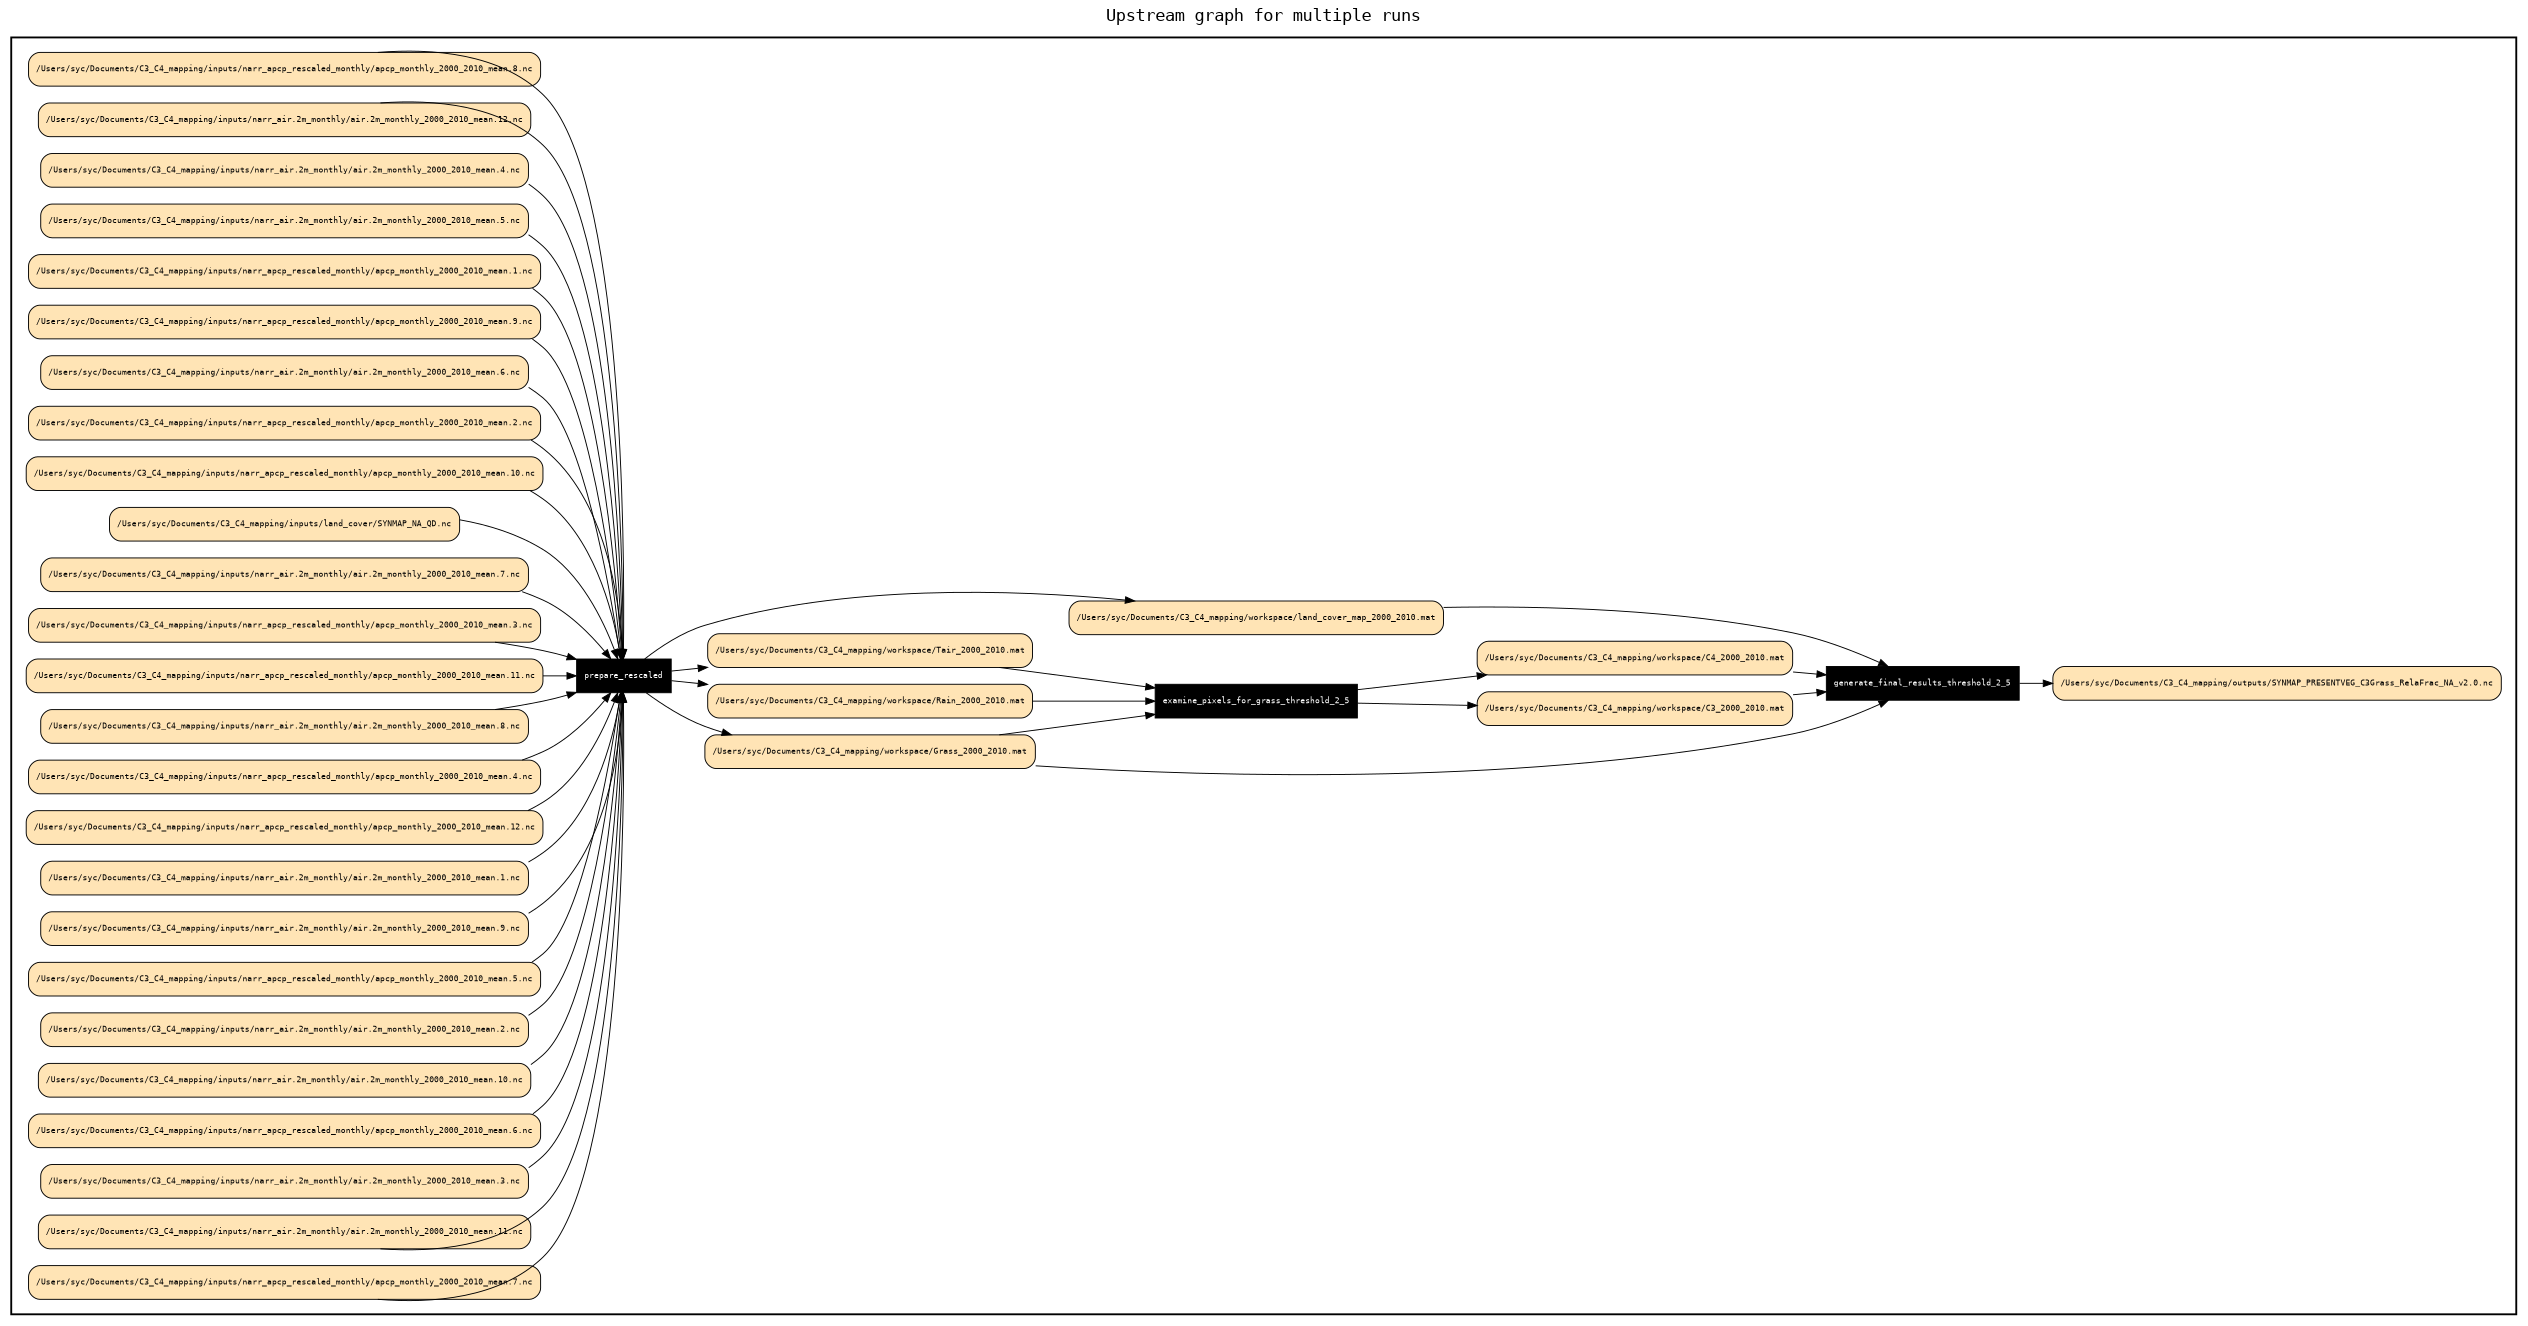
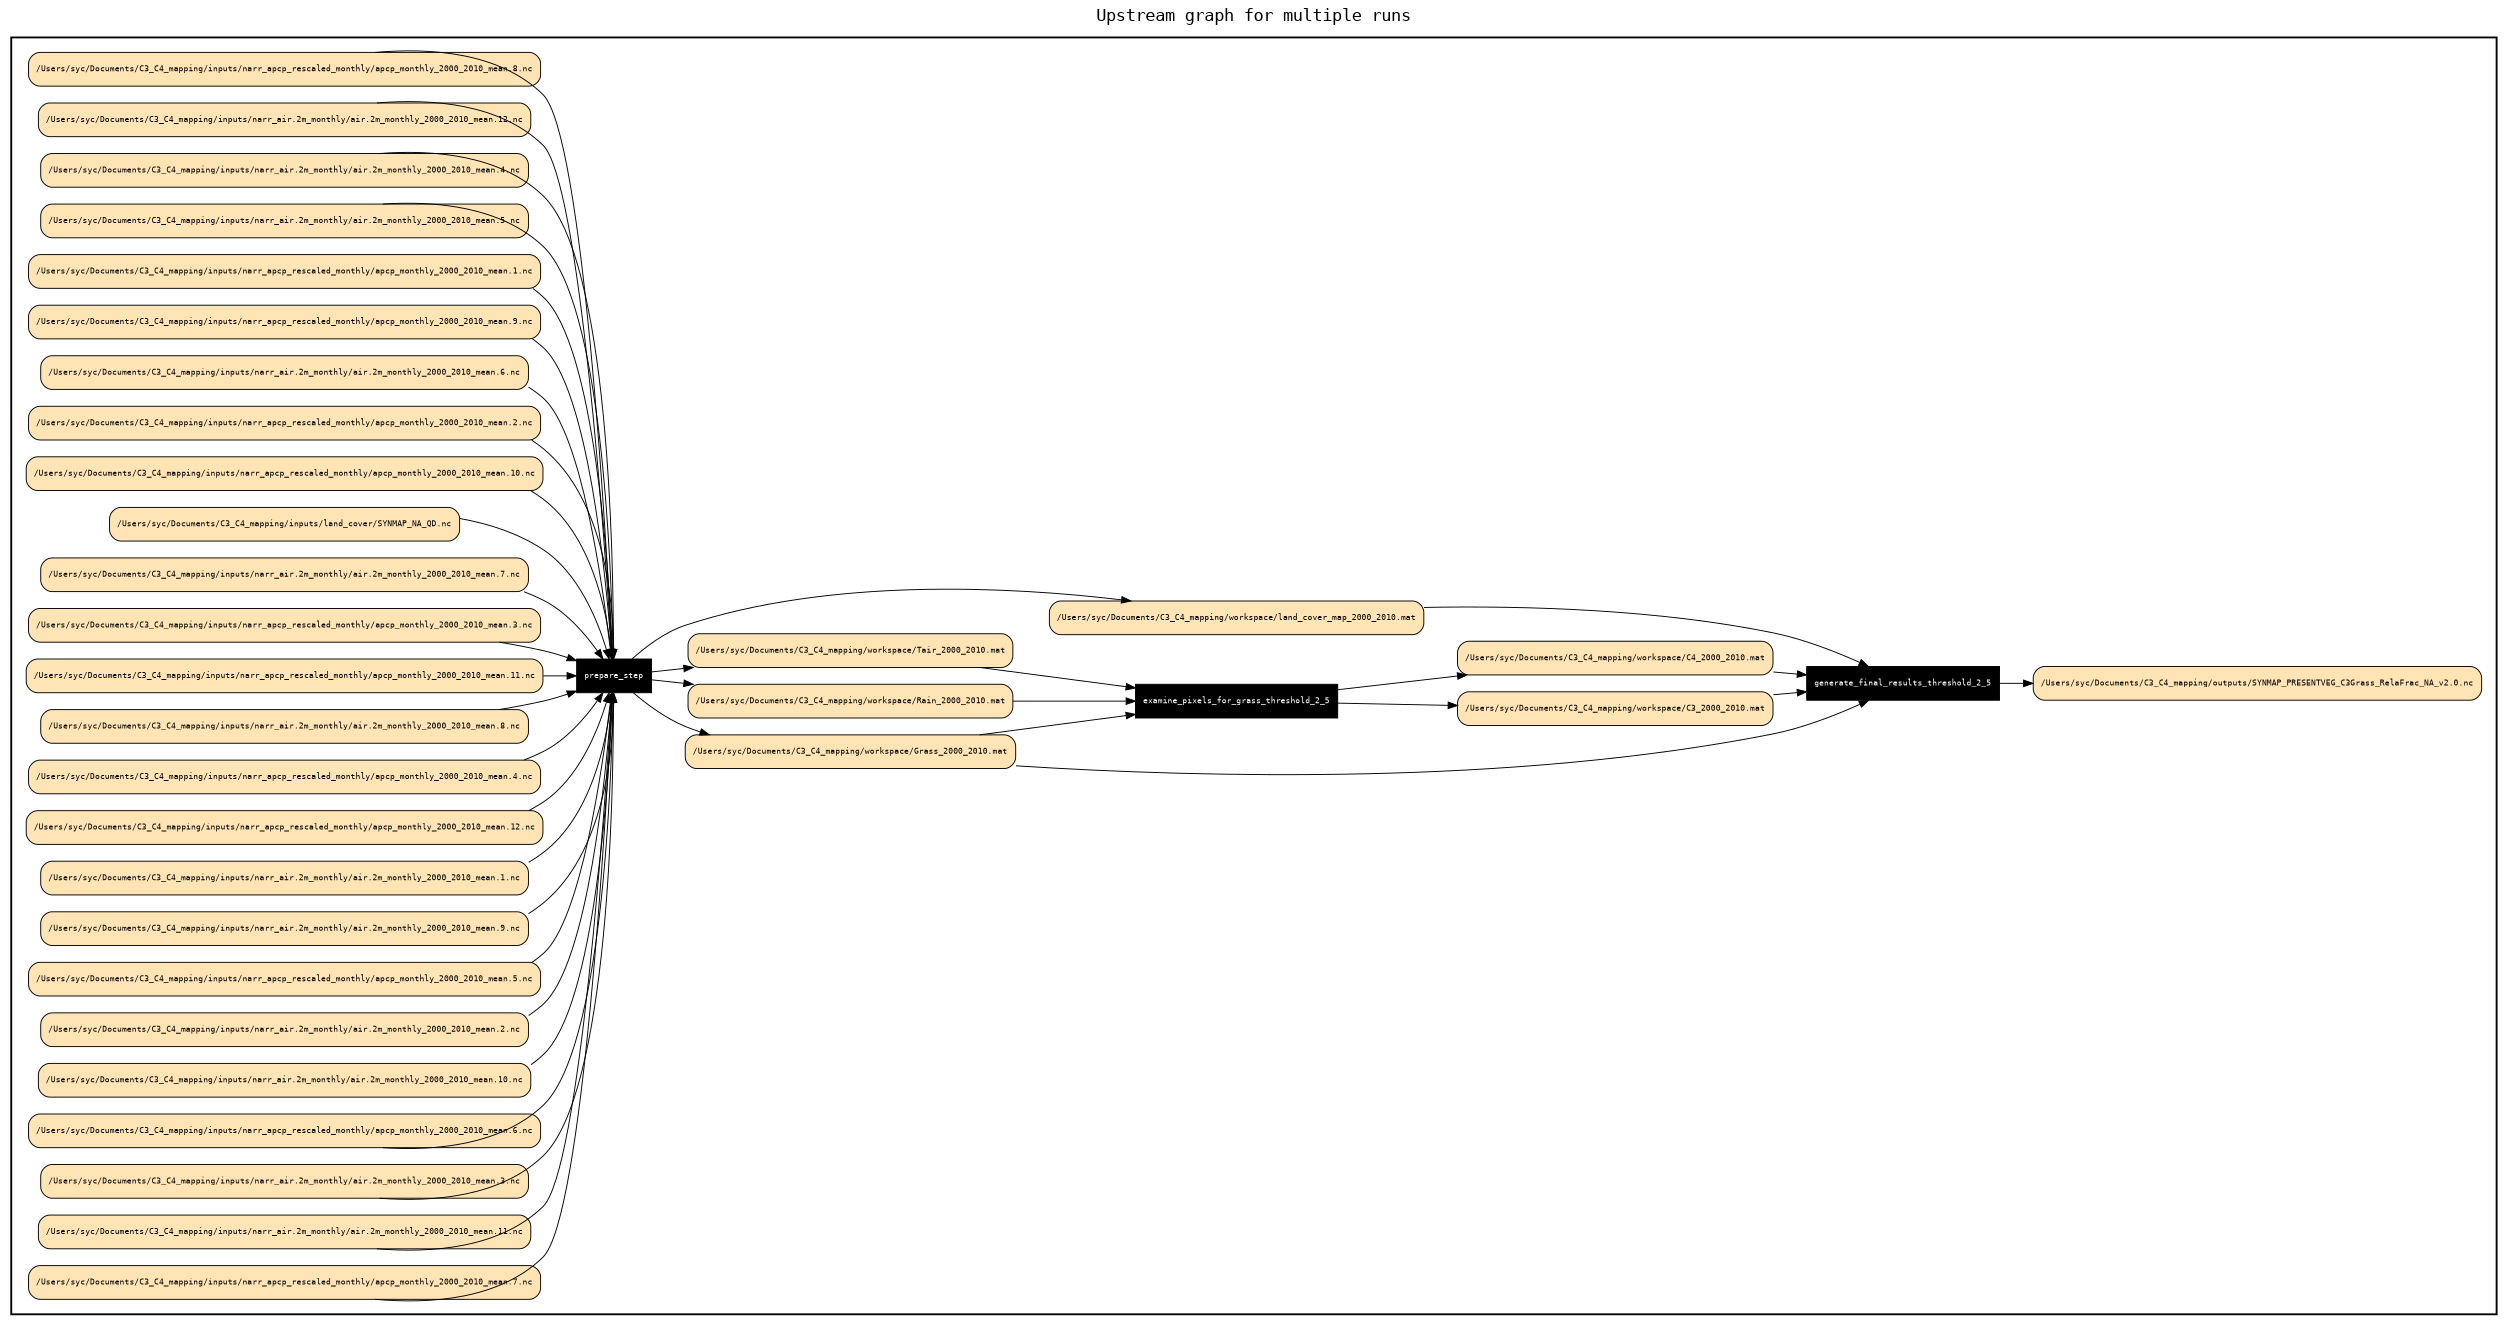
(624, 676) -> (614, 676)
